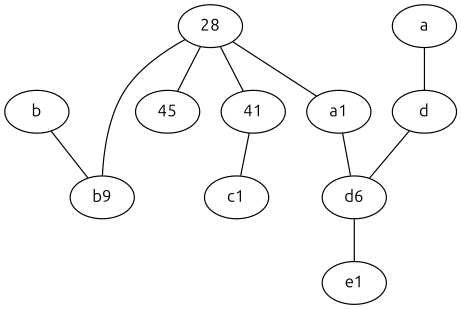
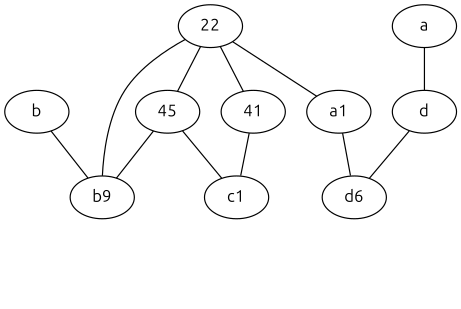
(210, 26) -> (210, 26)
none -> (135, 155)
none -> (202, 155)
(354, 283) -> none
